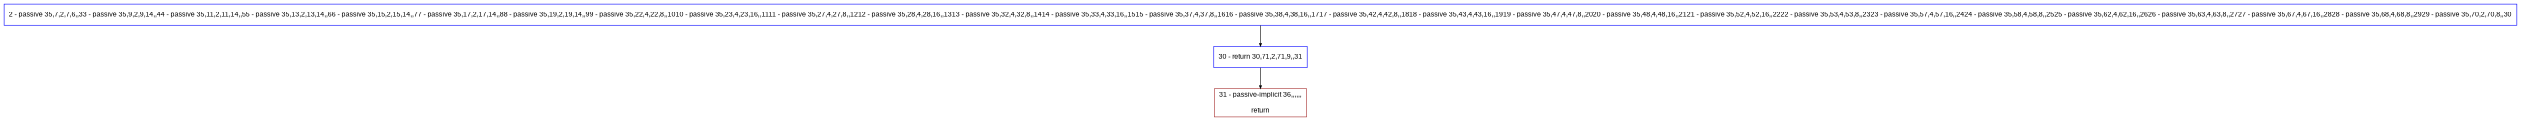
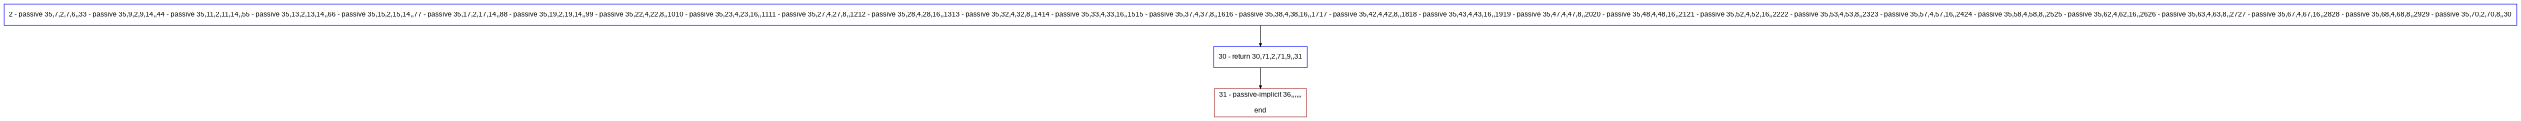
(1260, 103) -> (1260, 103)
